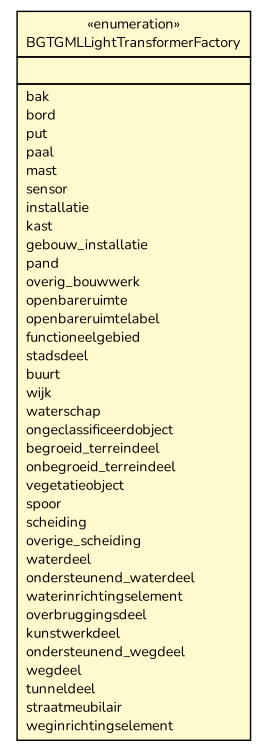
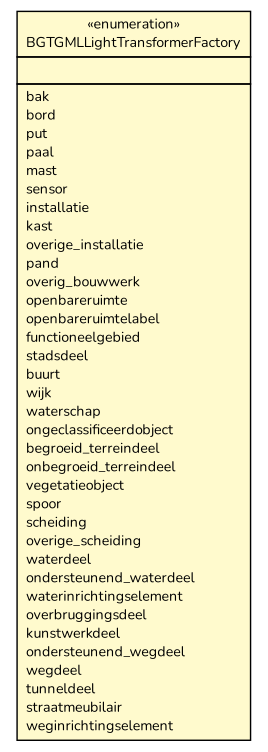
(88, 245) -> (85, 245)
